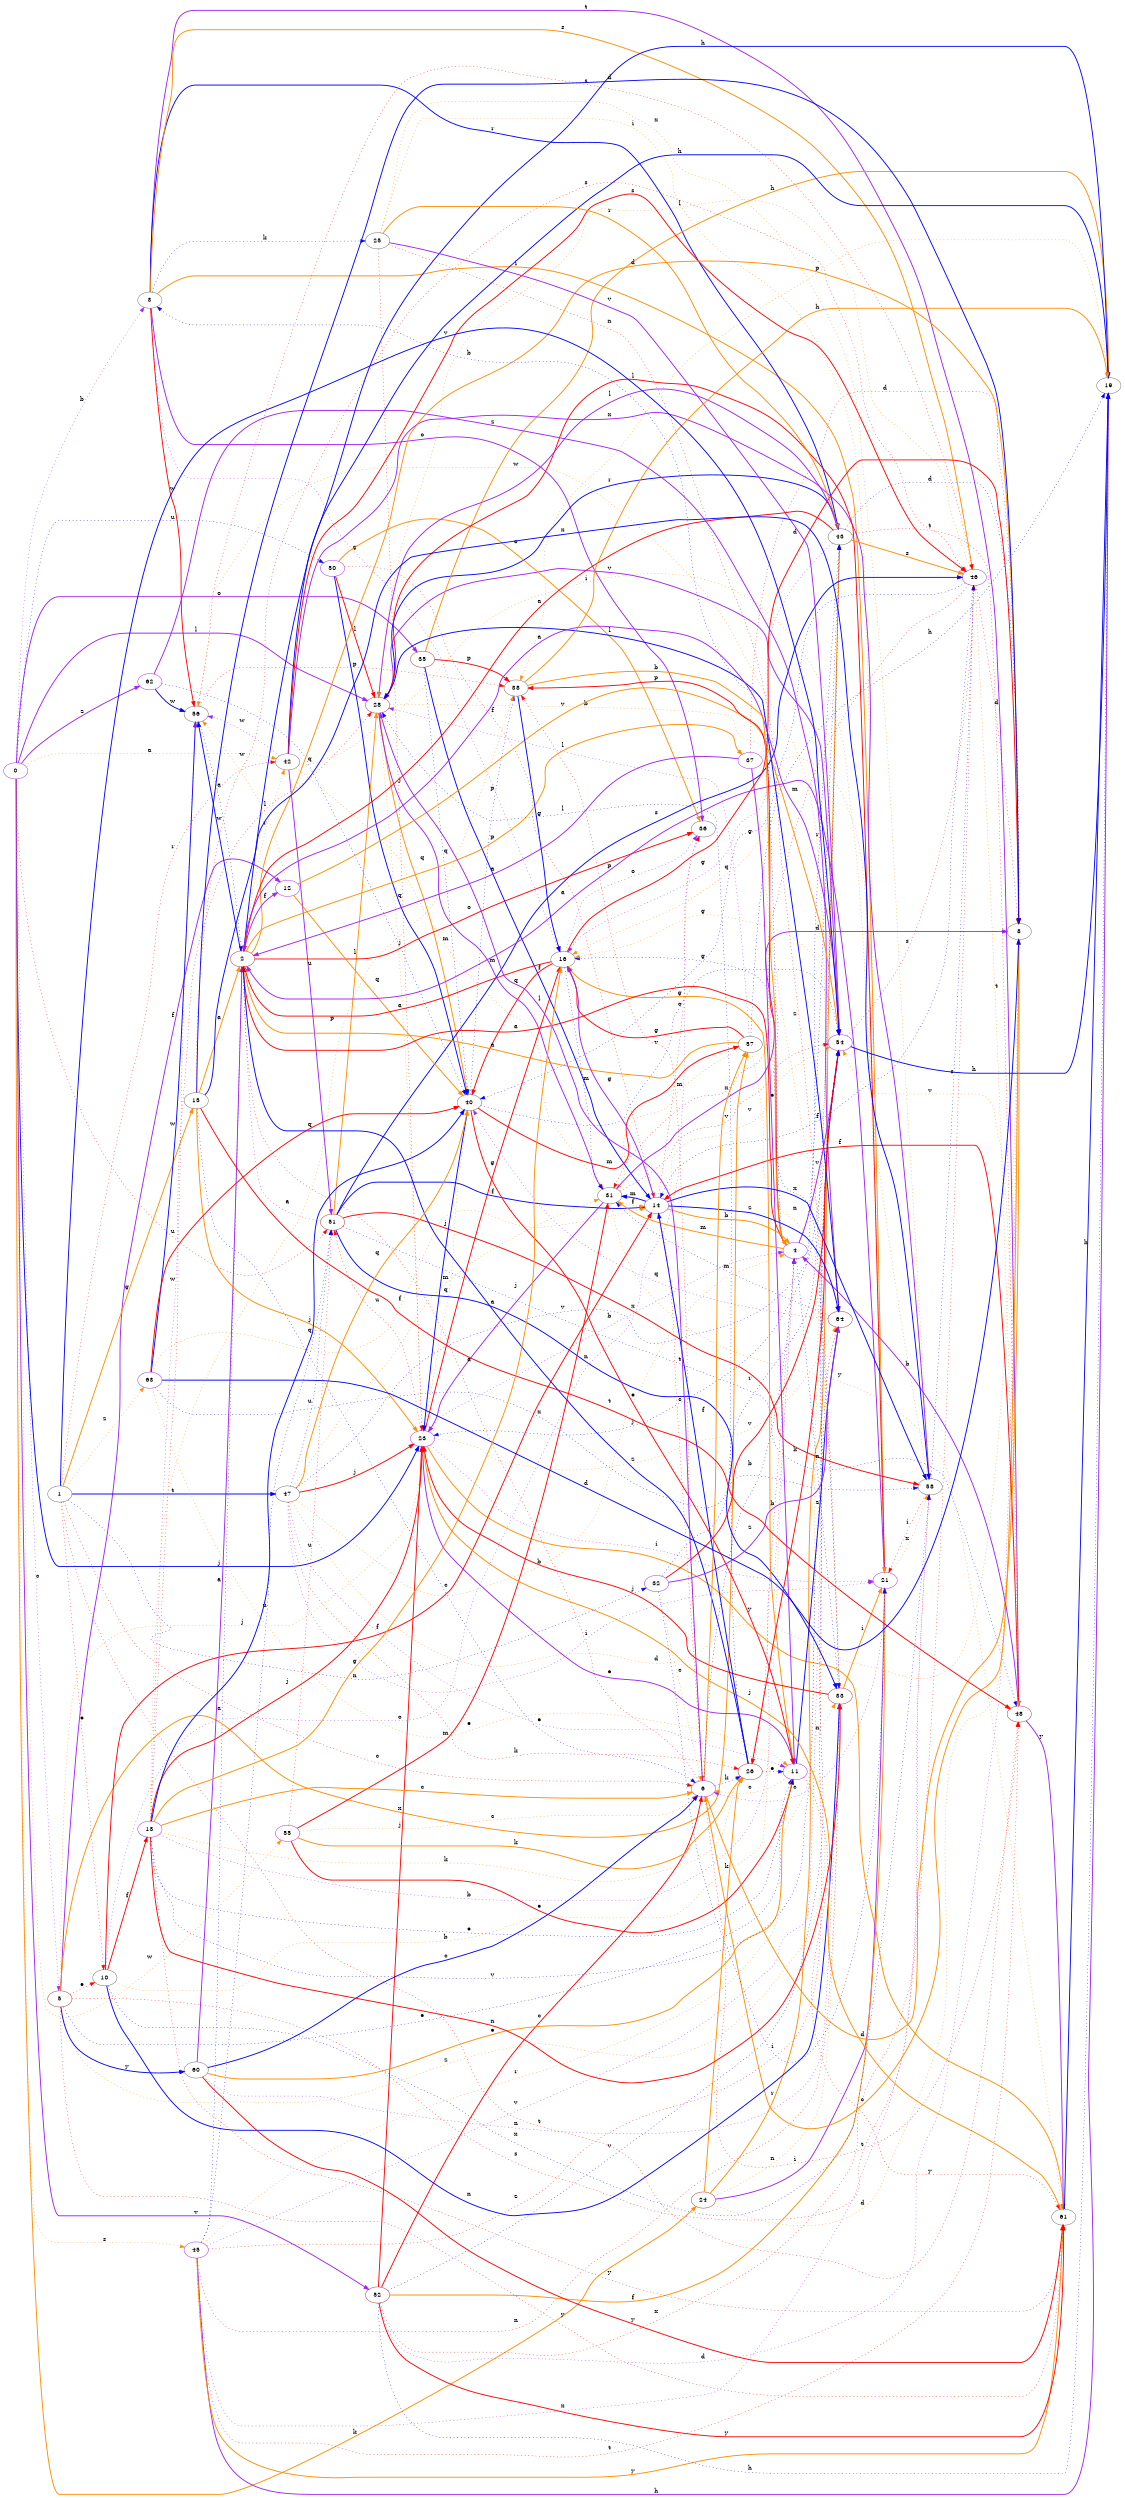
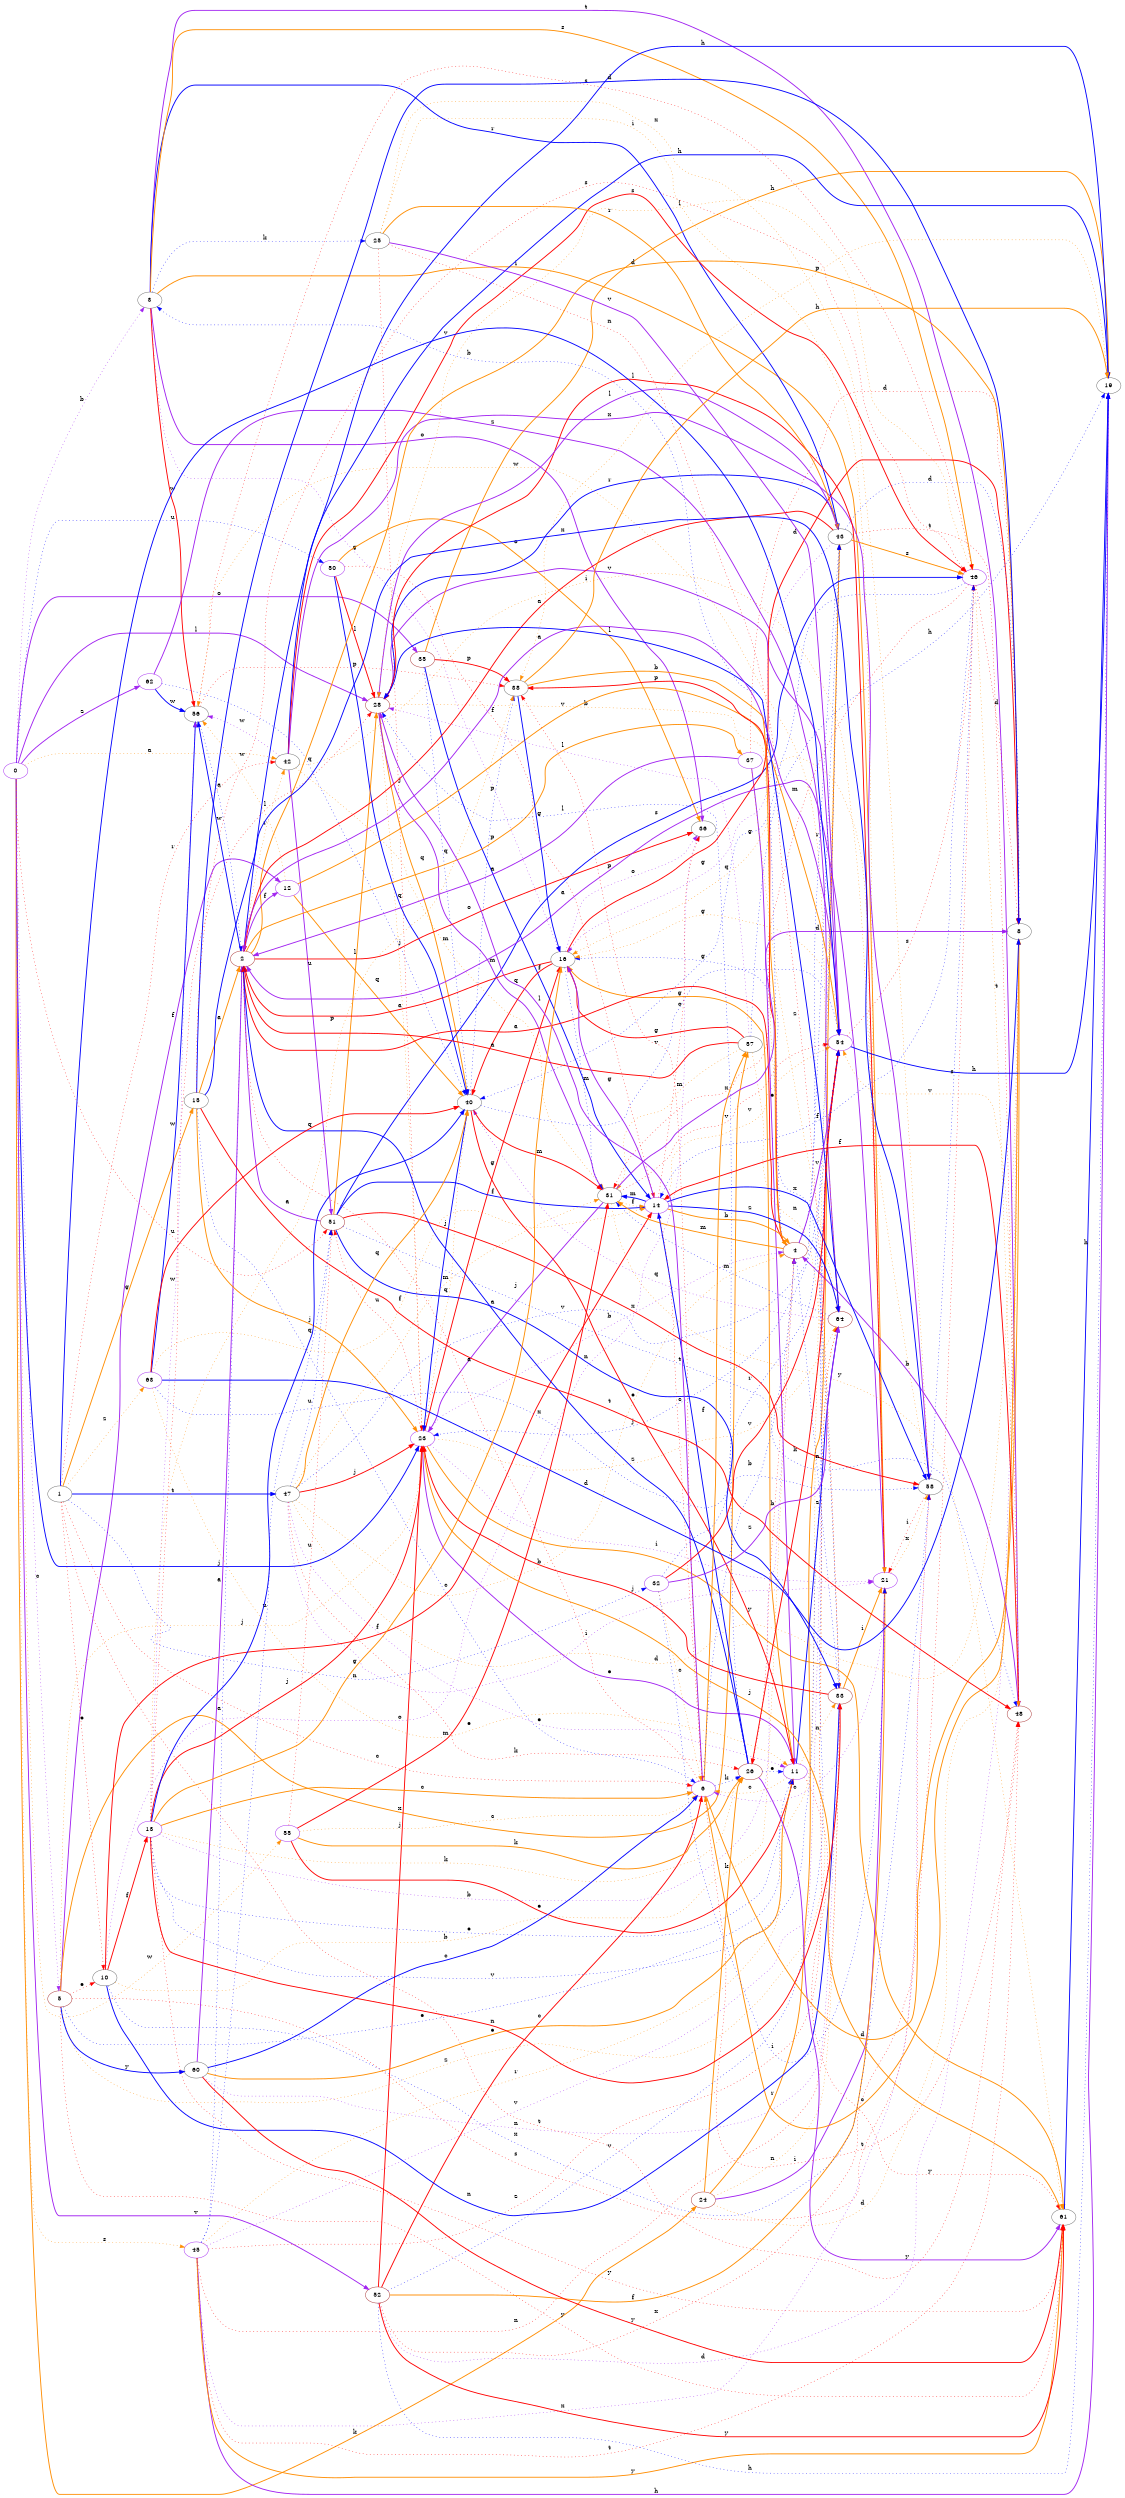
(479, 1046) -> (479, 1046)
(251, 1116) -> (251, 1116)
(629, 1148) -> (532, 1154)
(795, 1251) -> (795, 1251)
(1058, 1960) -> (816, 2134)
